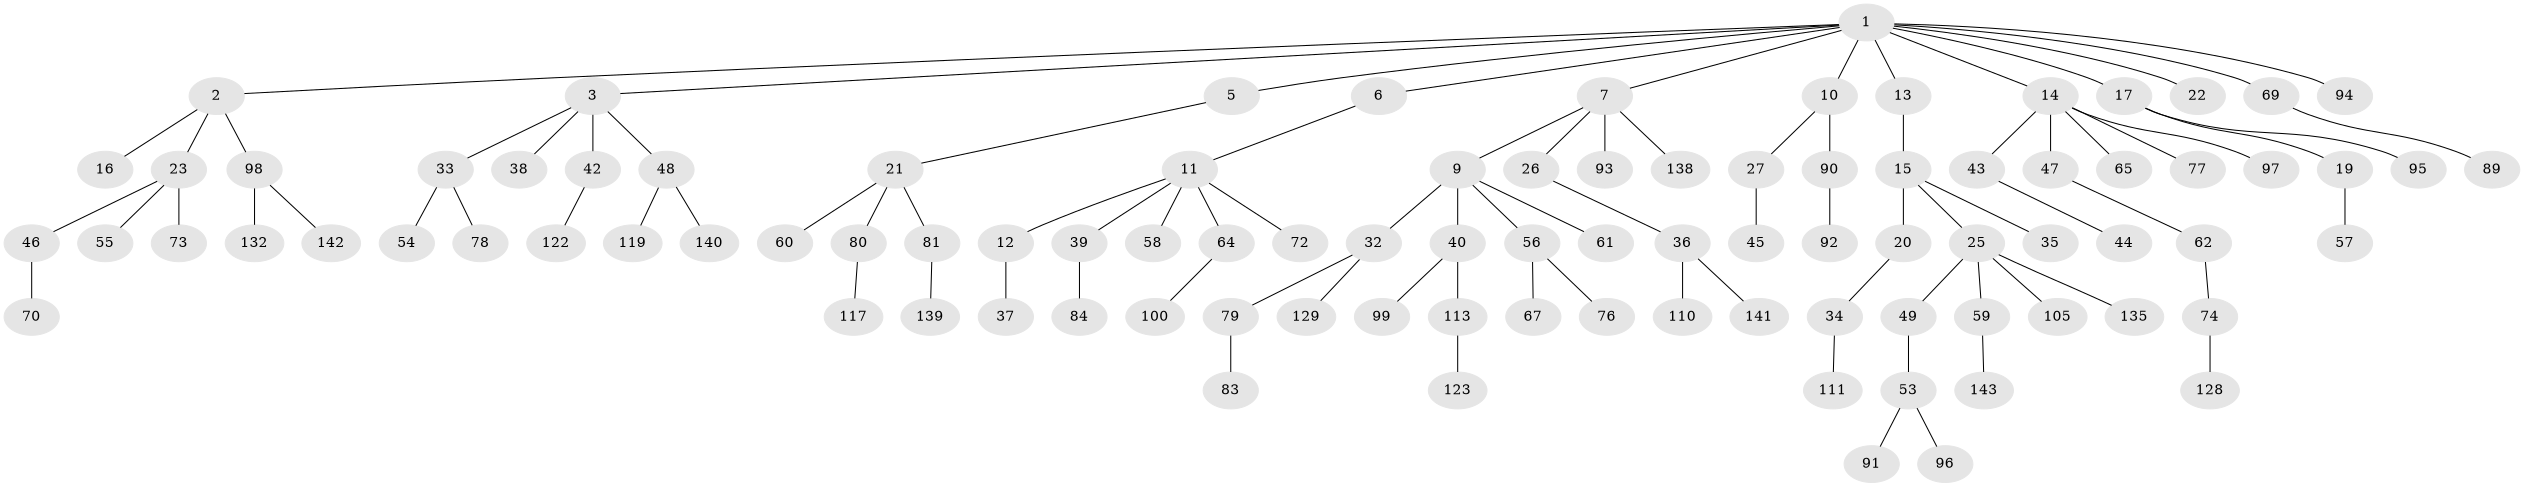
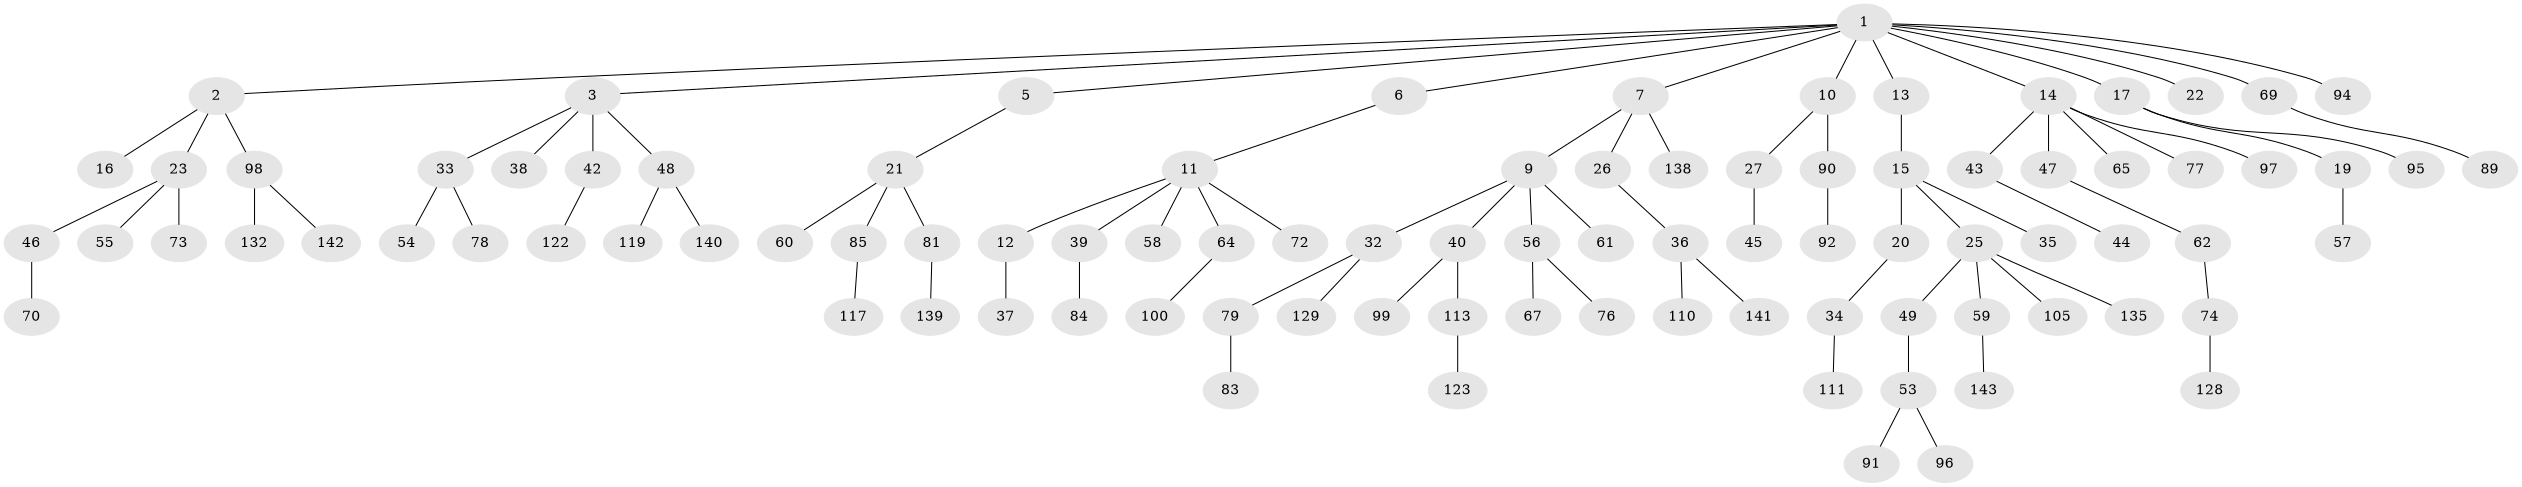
(1605, 170) -> none
(859, 243) -> (859, 243)
